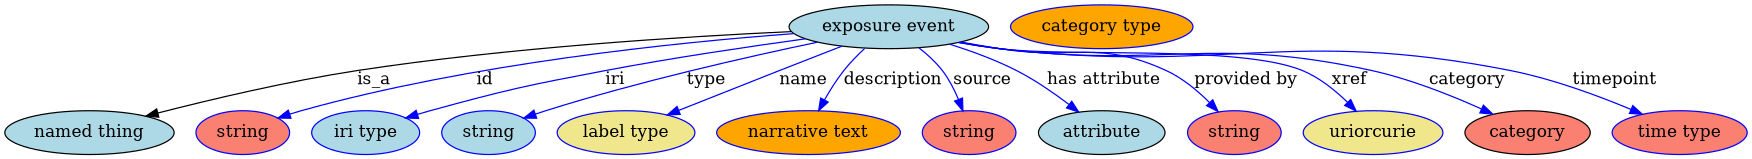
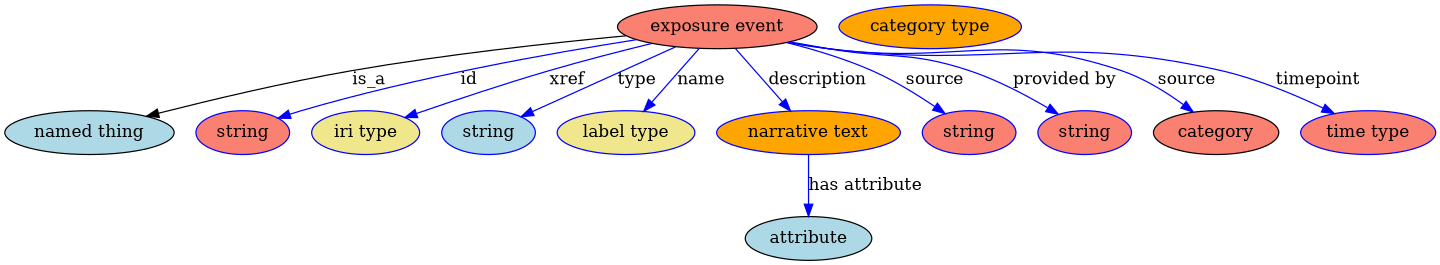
(889, 27) -> (717, 27)
(1012, 68) -> (809, 179)
(615, 80) -> (567, 80)
(1467, 80) -> (1187, 80)
(366, 133) -> (366, 133)
(1373, 133) -> none
